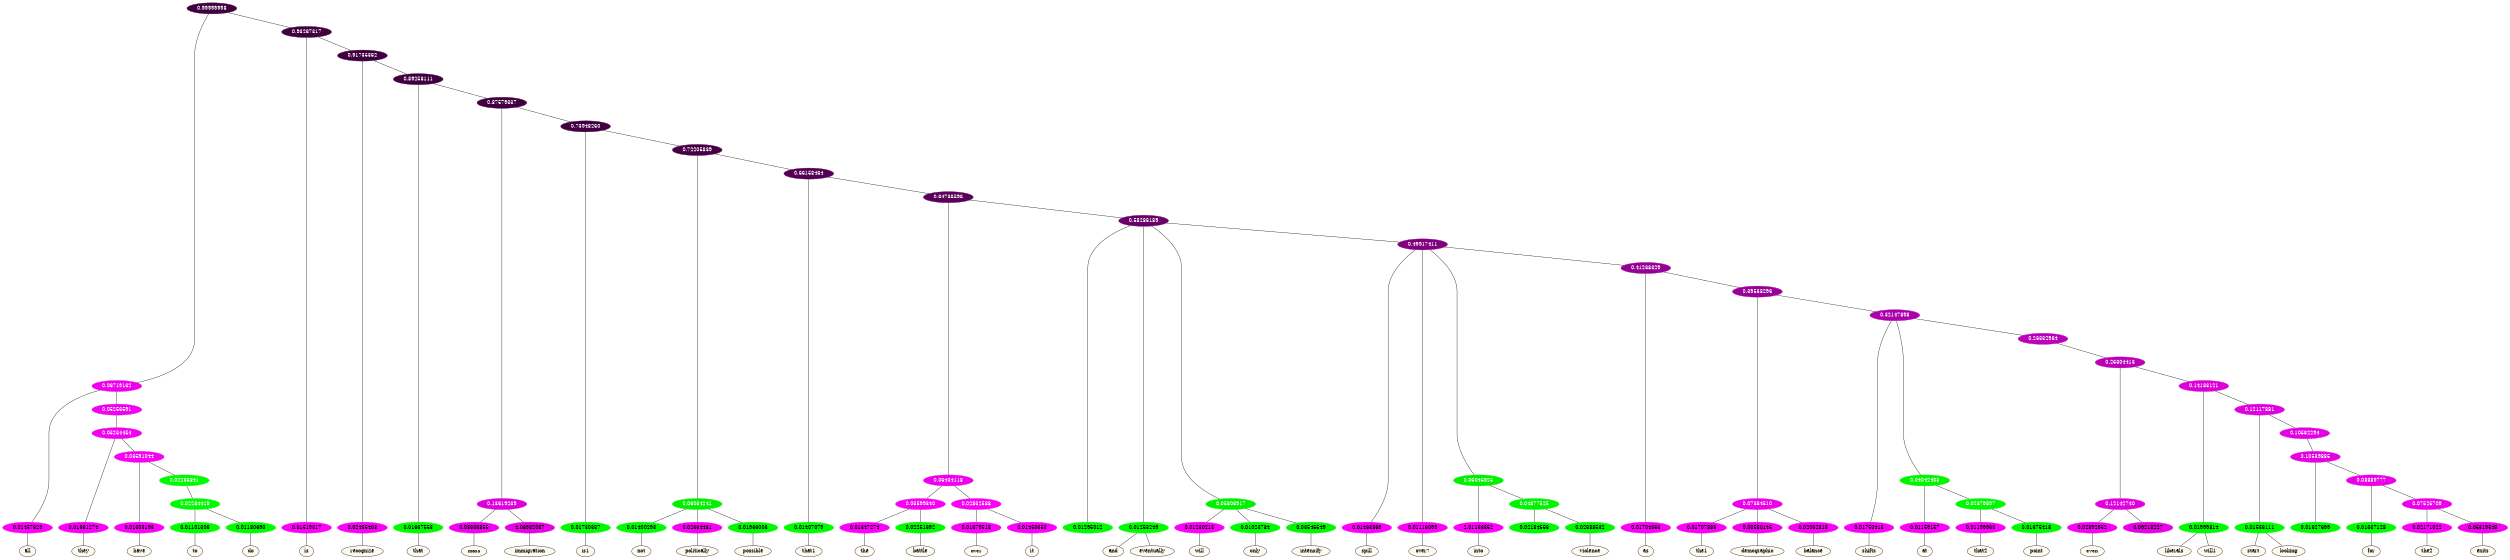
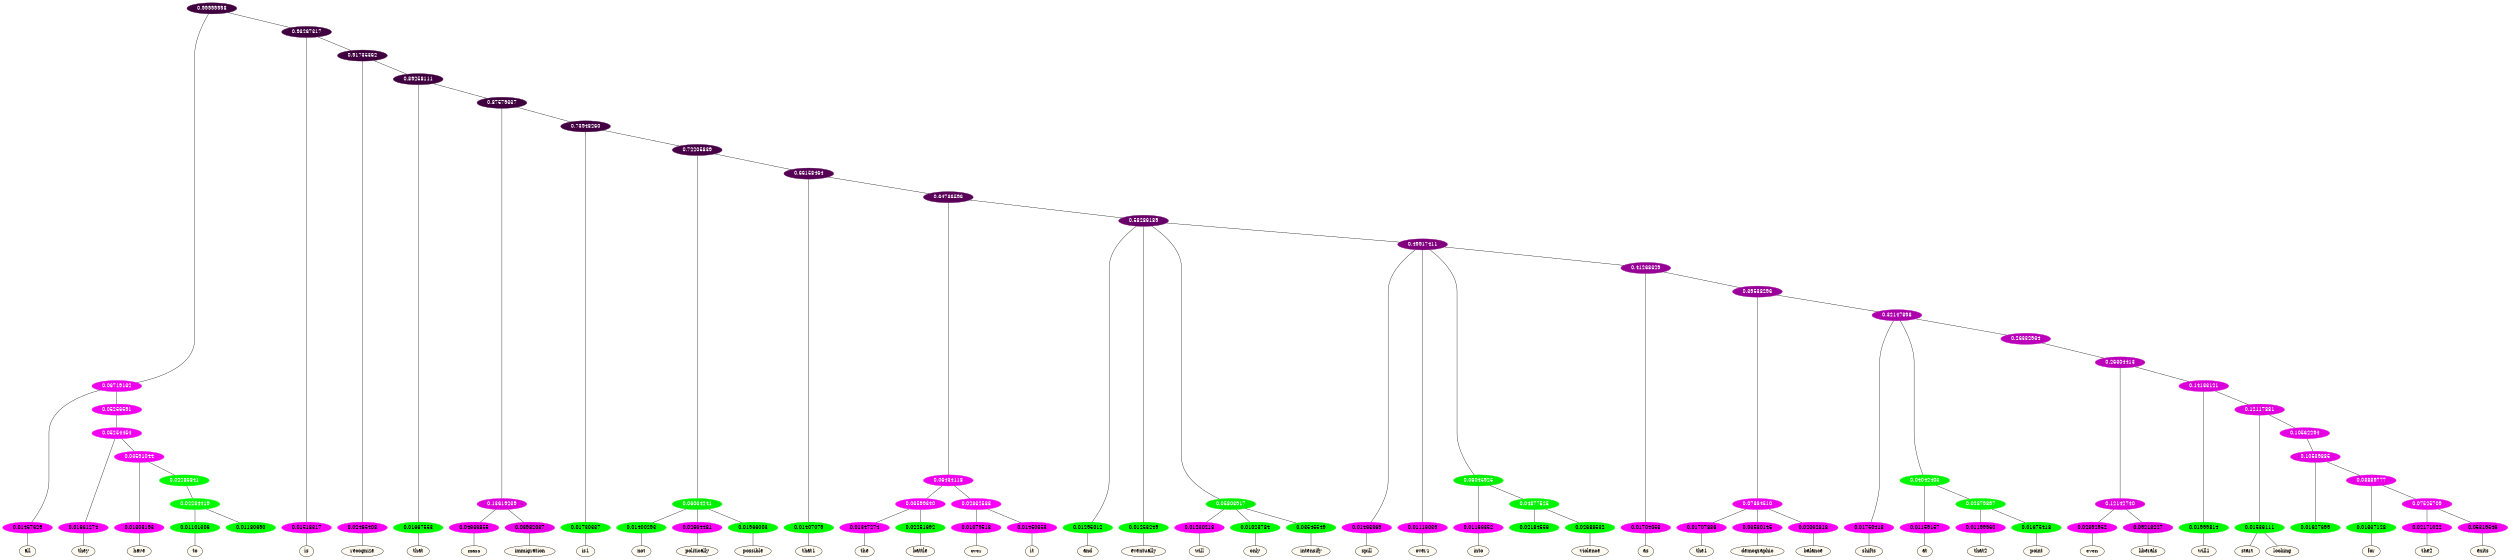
(307, 528) -> (307, 528)
(474, 528) -> (474, 528)
(530, 528) -> (530, 528)
(1423, 528) -> (1423, 528)
(1478, 528) -> (1478, 528)
(1128, 540) -> (1088, 539)
(2189, 540) -> (2148, 539)
(251, 551) -> none
(1423, 551) -> (1423, 551)
